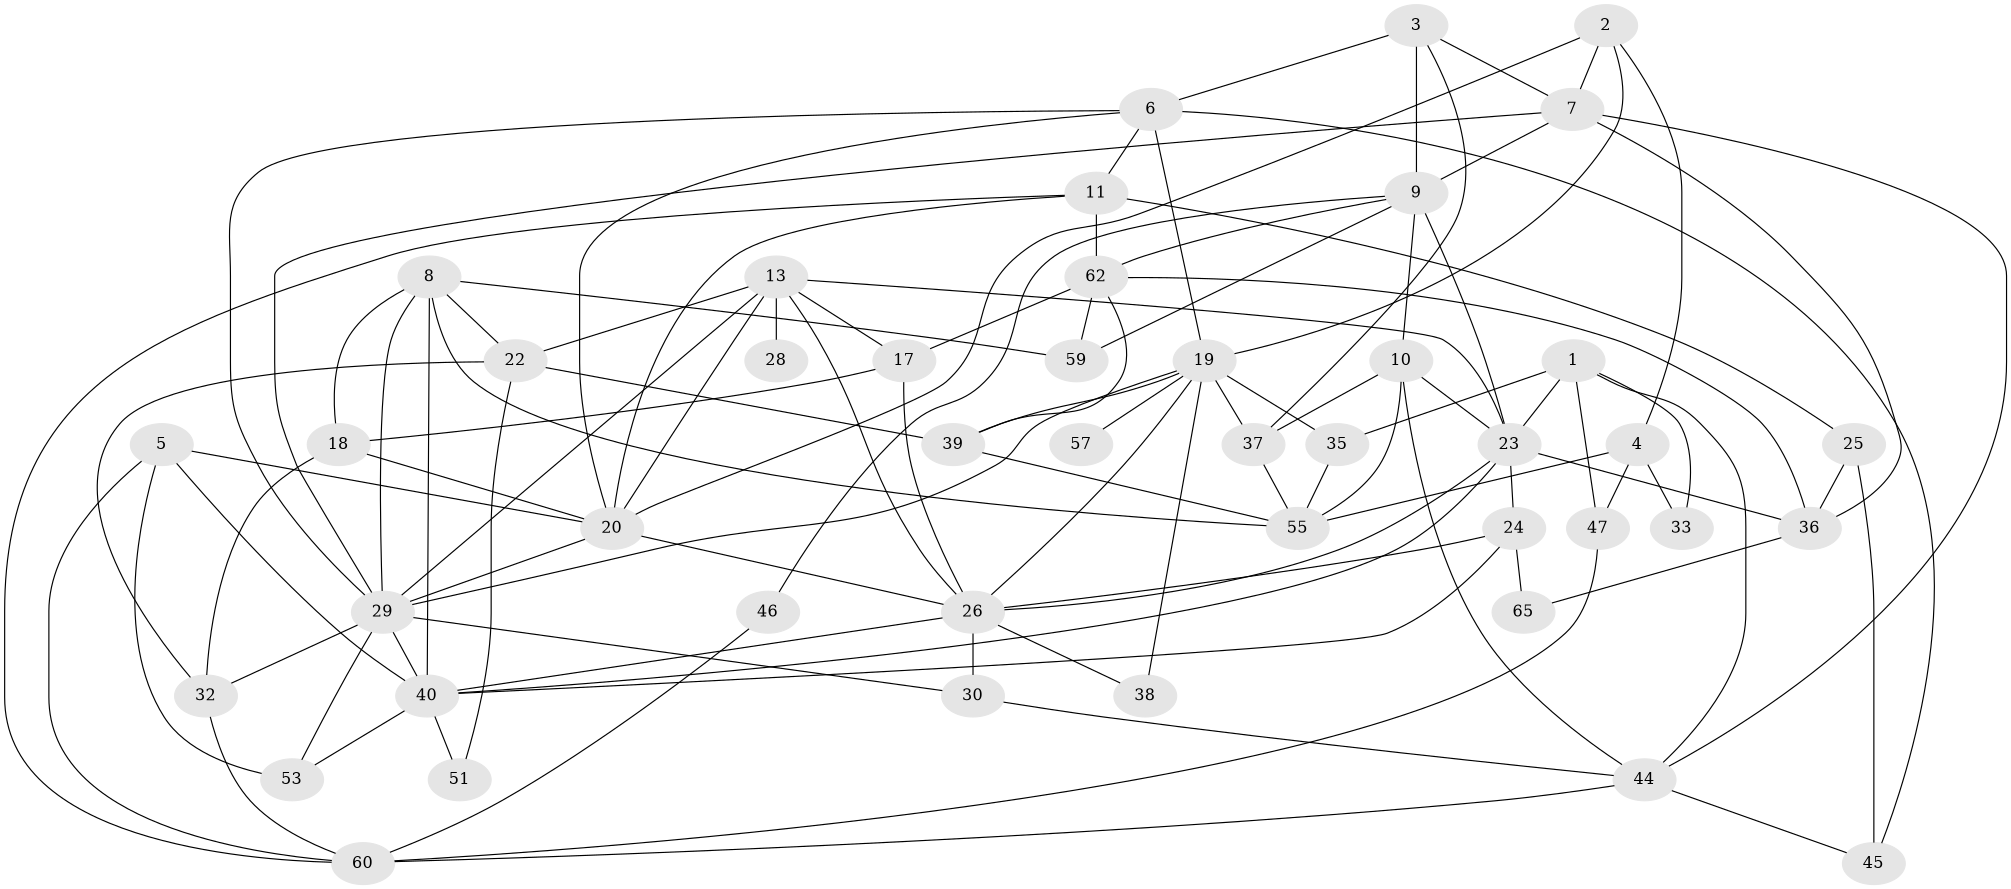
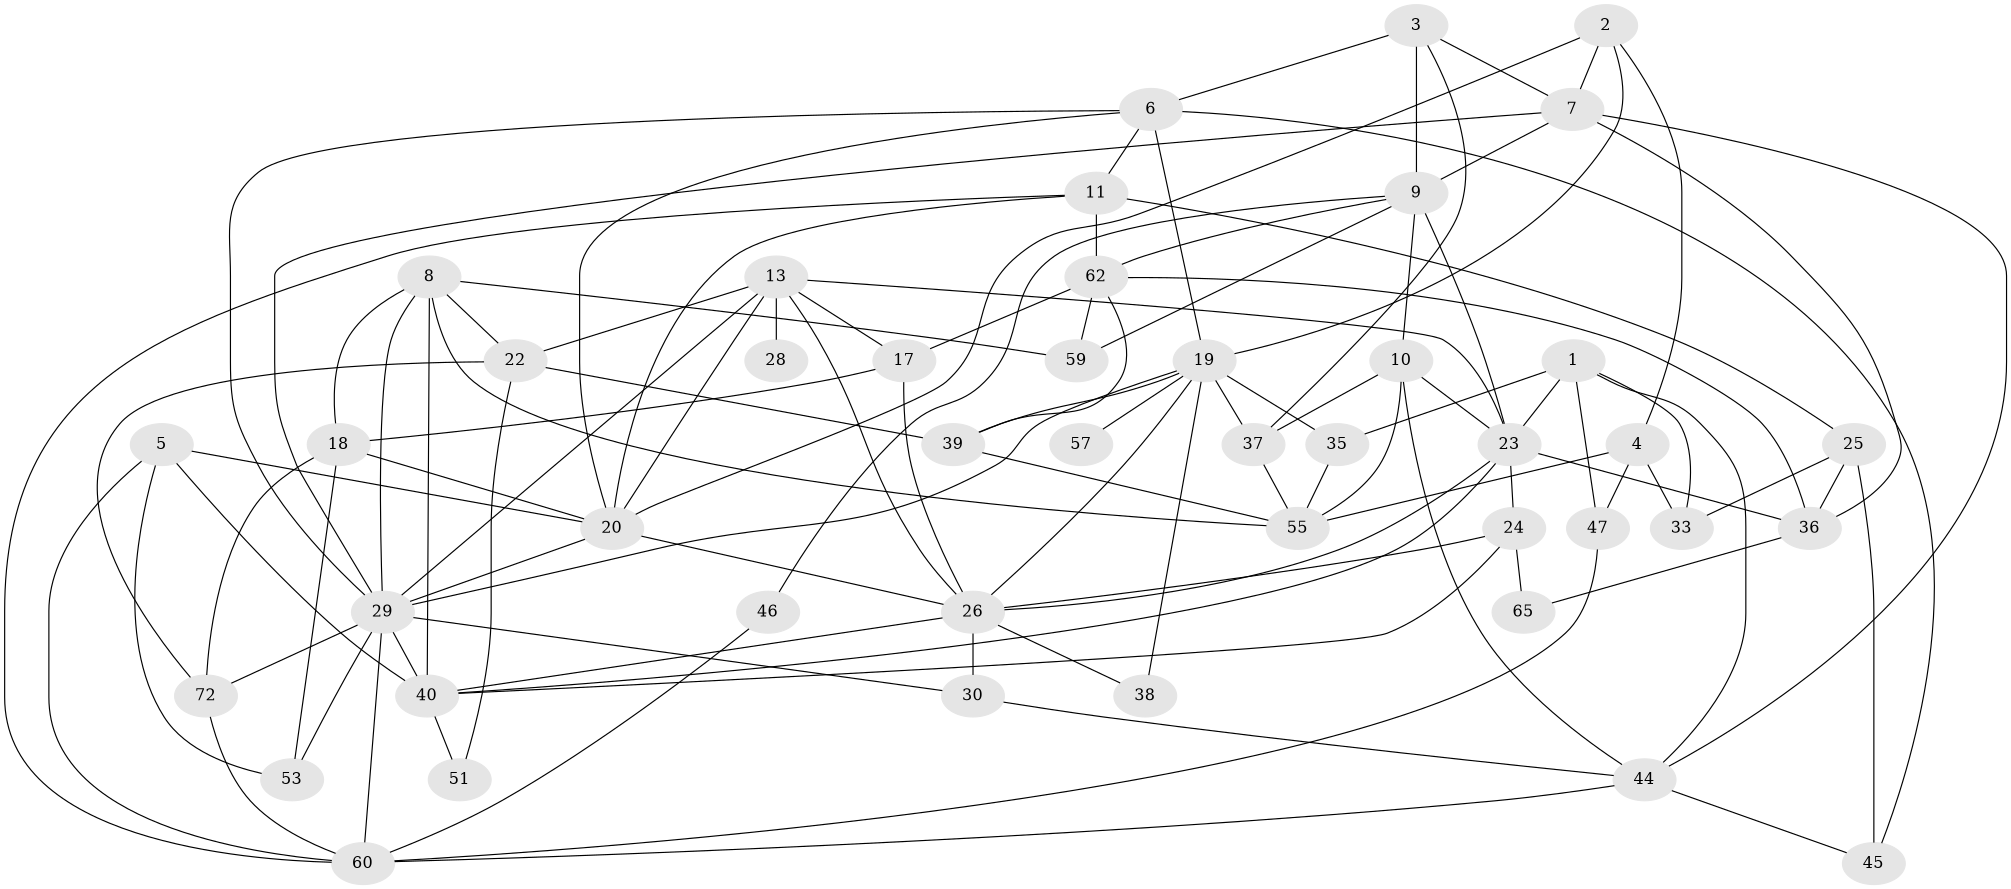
none -> (1768, 486)
(206, 696) -> (206, 696)
(360, 738) -> (314, 620)
none -> (373, 738)
